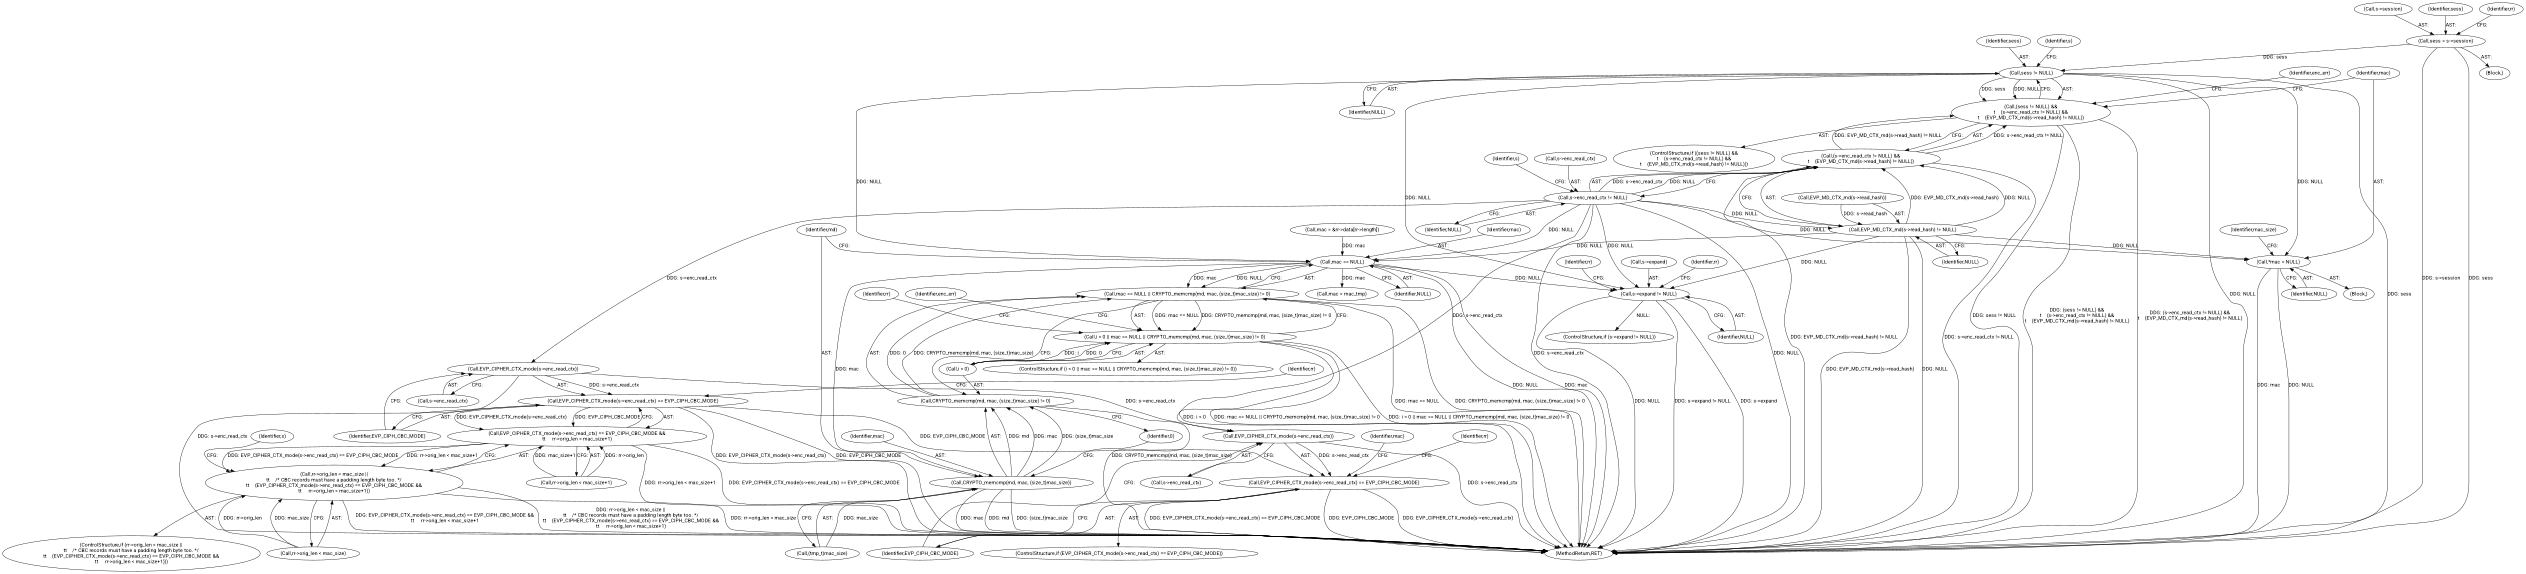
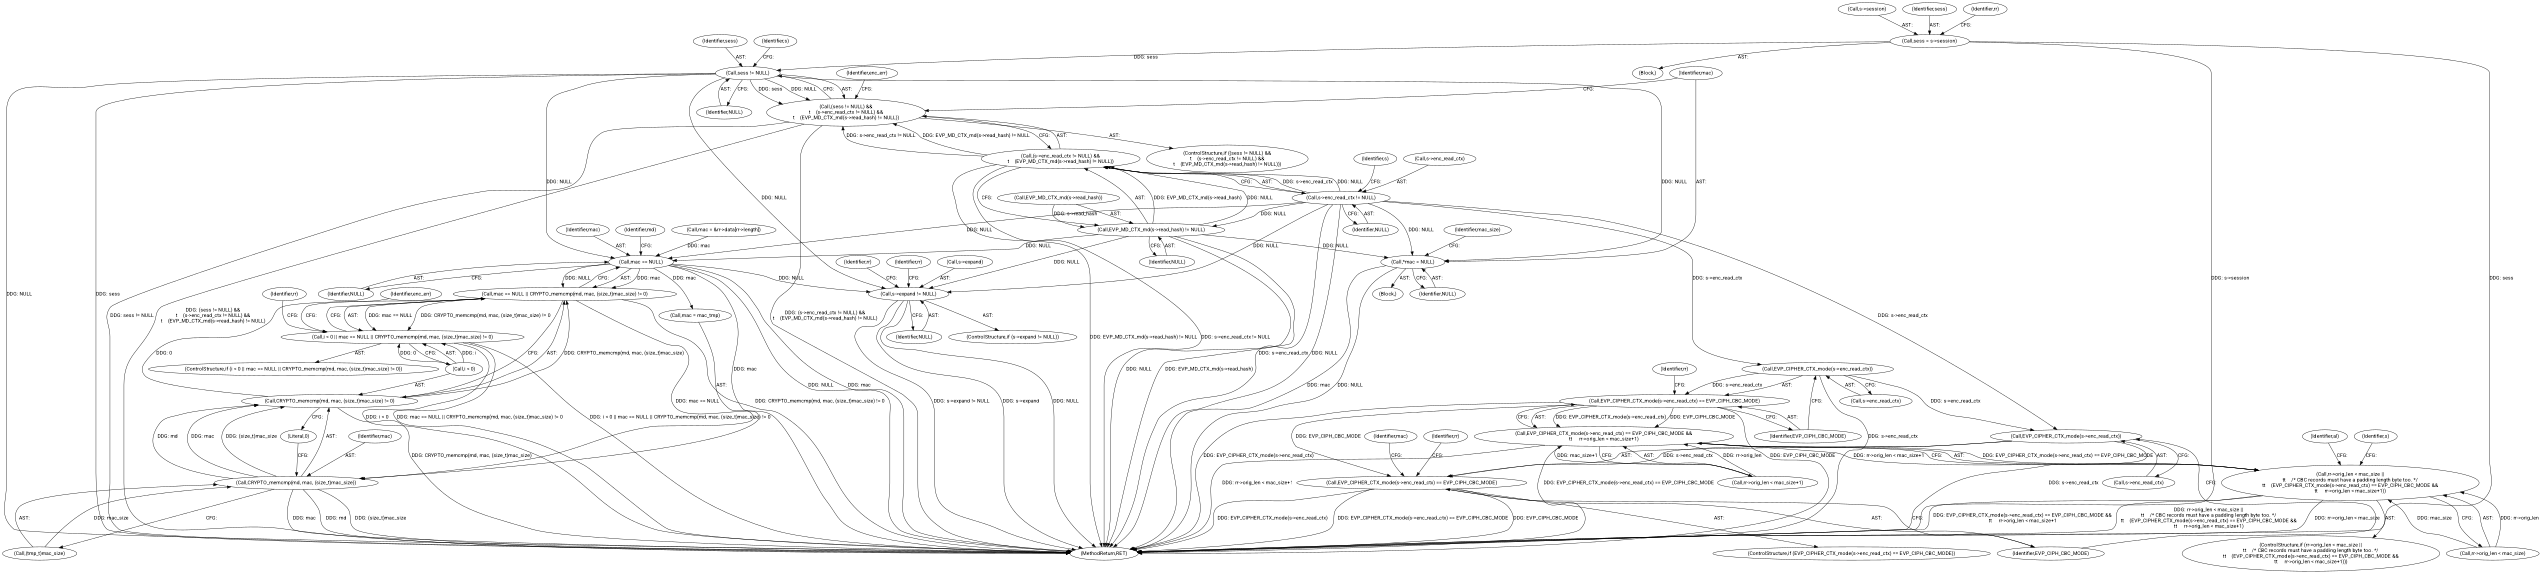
(1644, 316) -> (989, 316)
(821, 408) -> (619, 434)
(1161, 436) -> (298, 436)
none -> (2325, 436)
